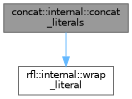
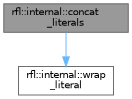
(66, 18) -> (66, 18)
